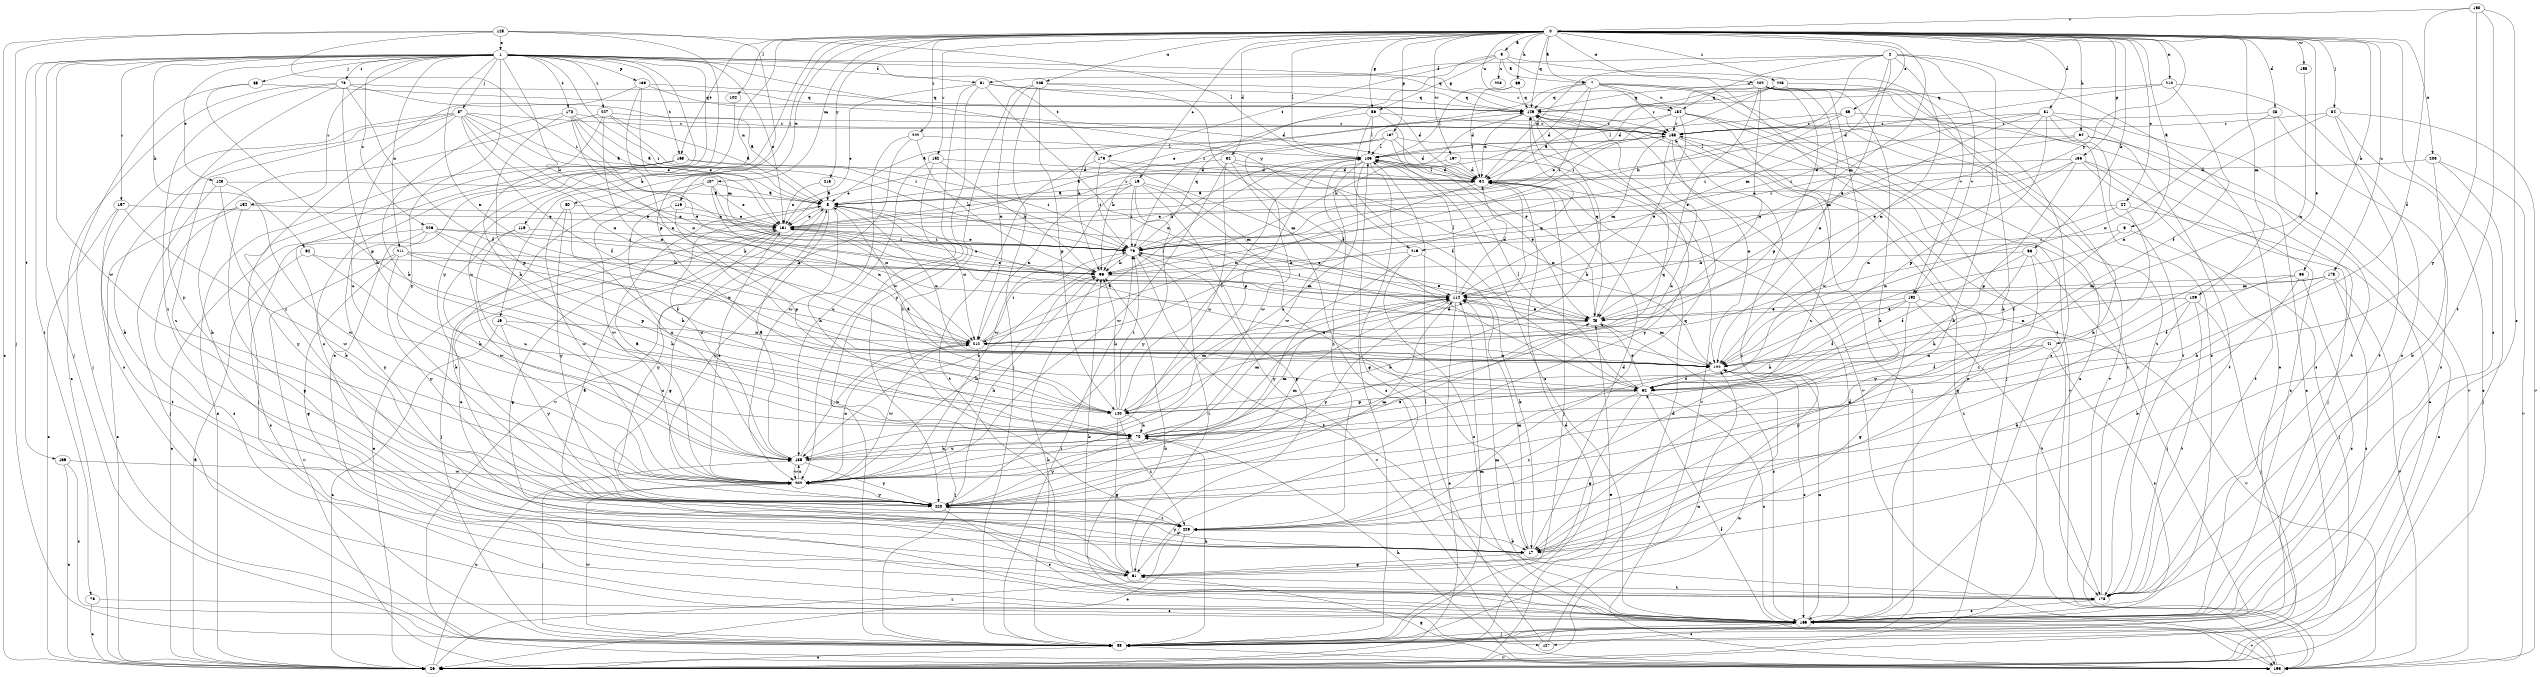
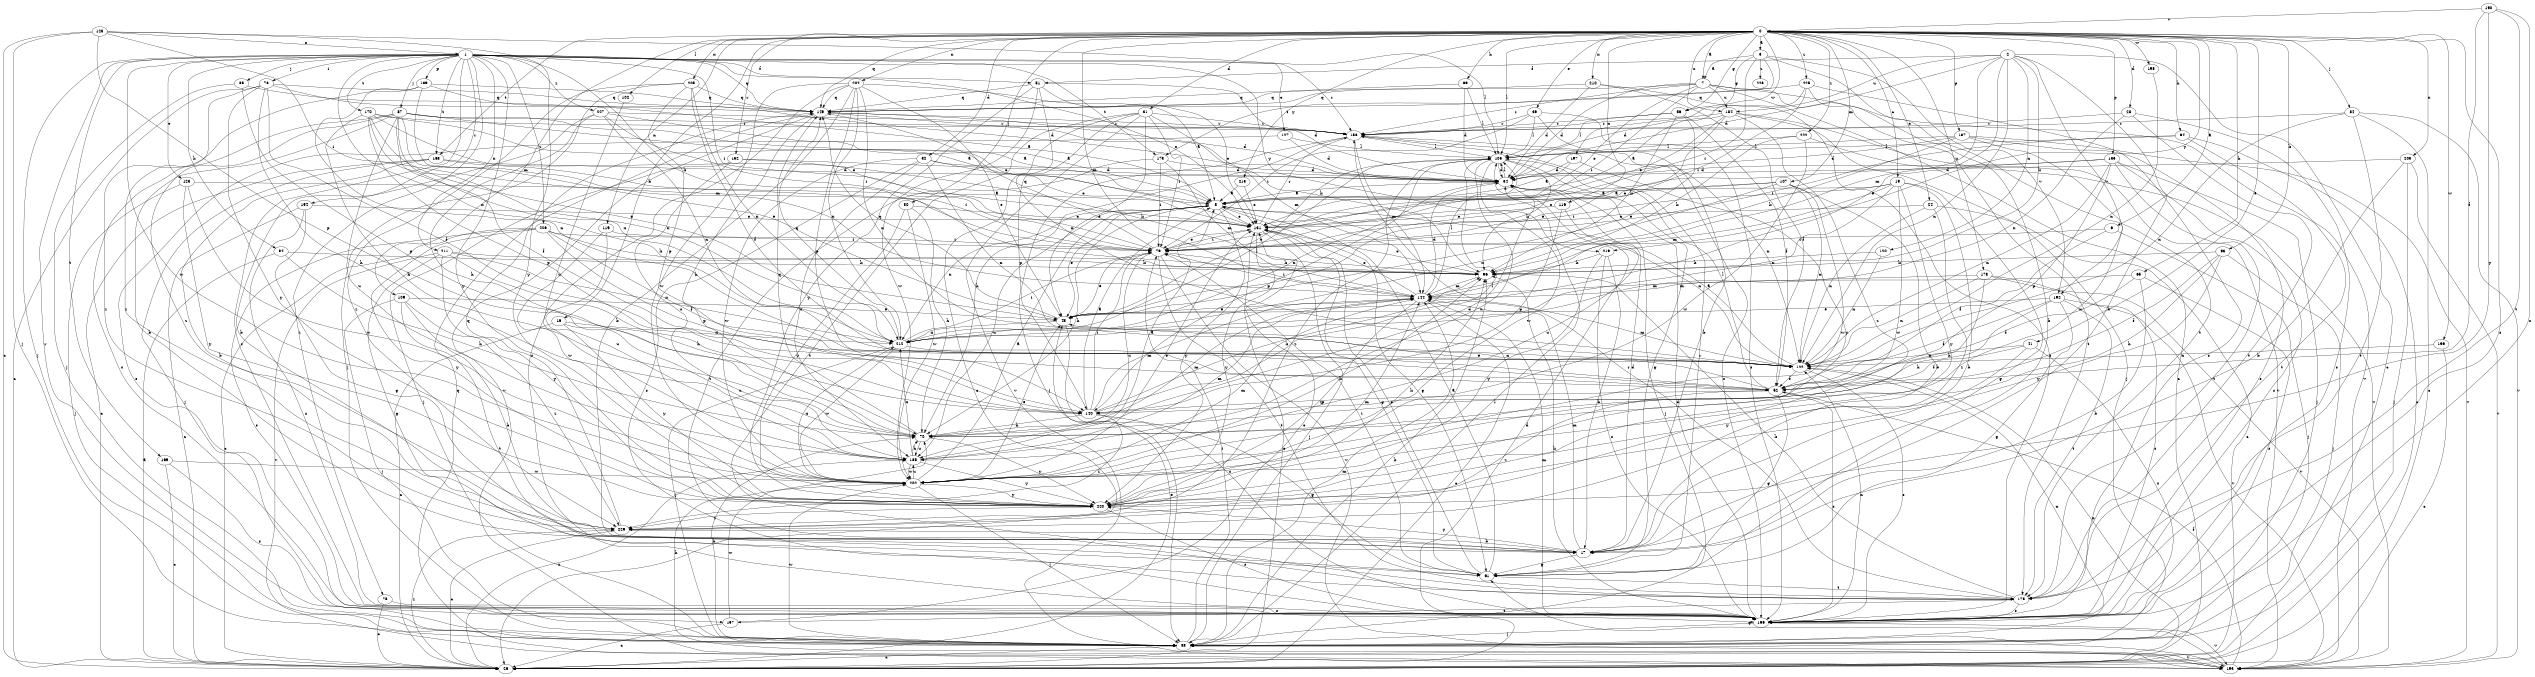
none -> (1883, 251)
(1457, 298) -> (1421, 298)
none -> (2441, 344)
(1005, 572) -> (1377, 611)
(1664, 635) -> (292, 513)
